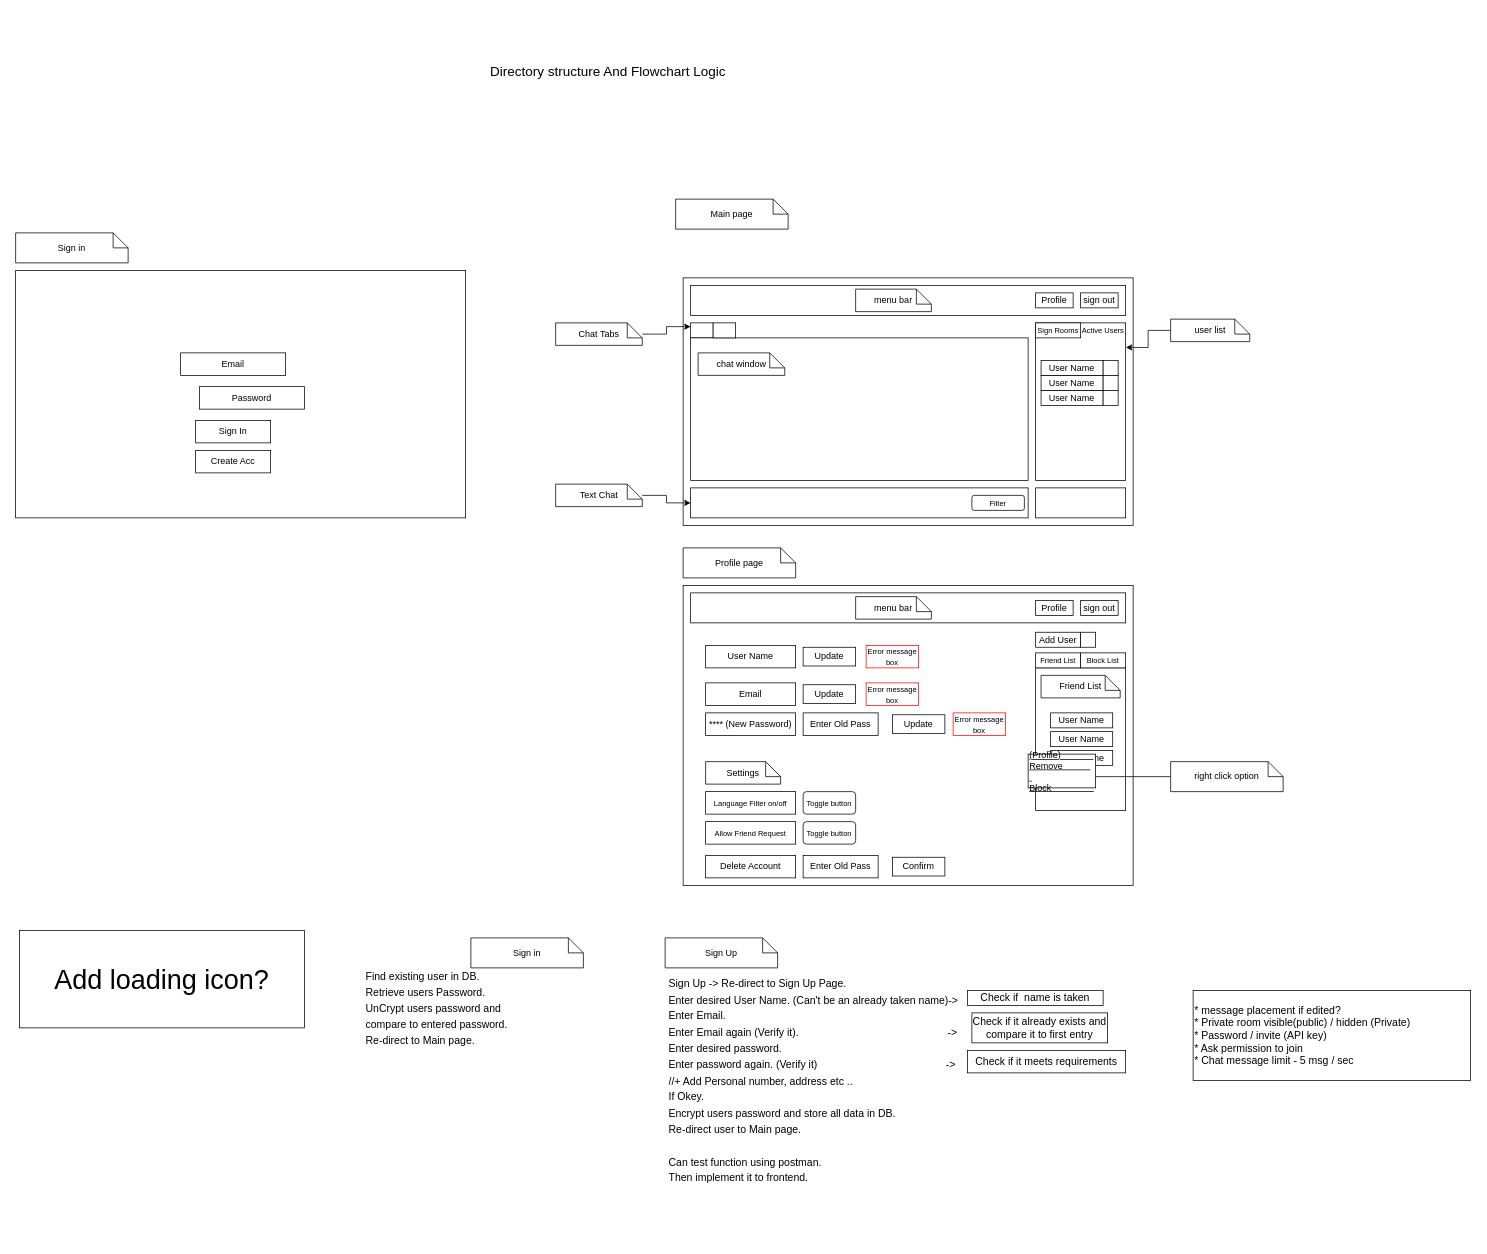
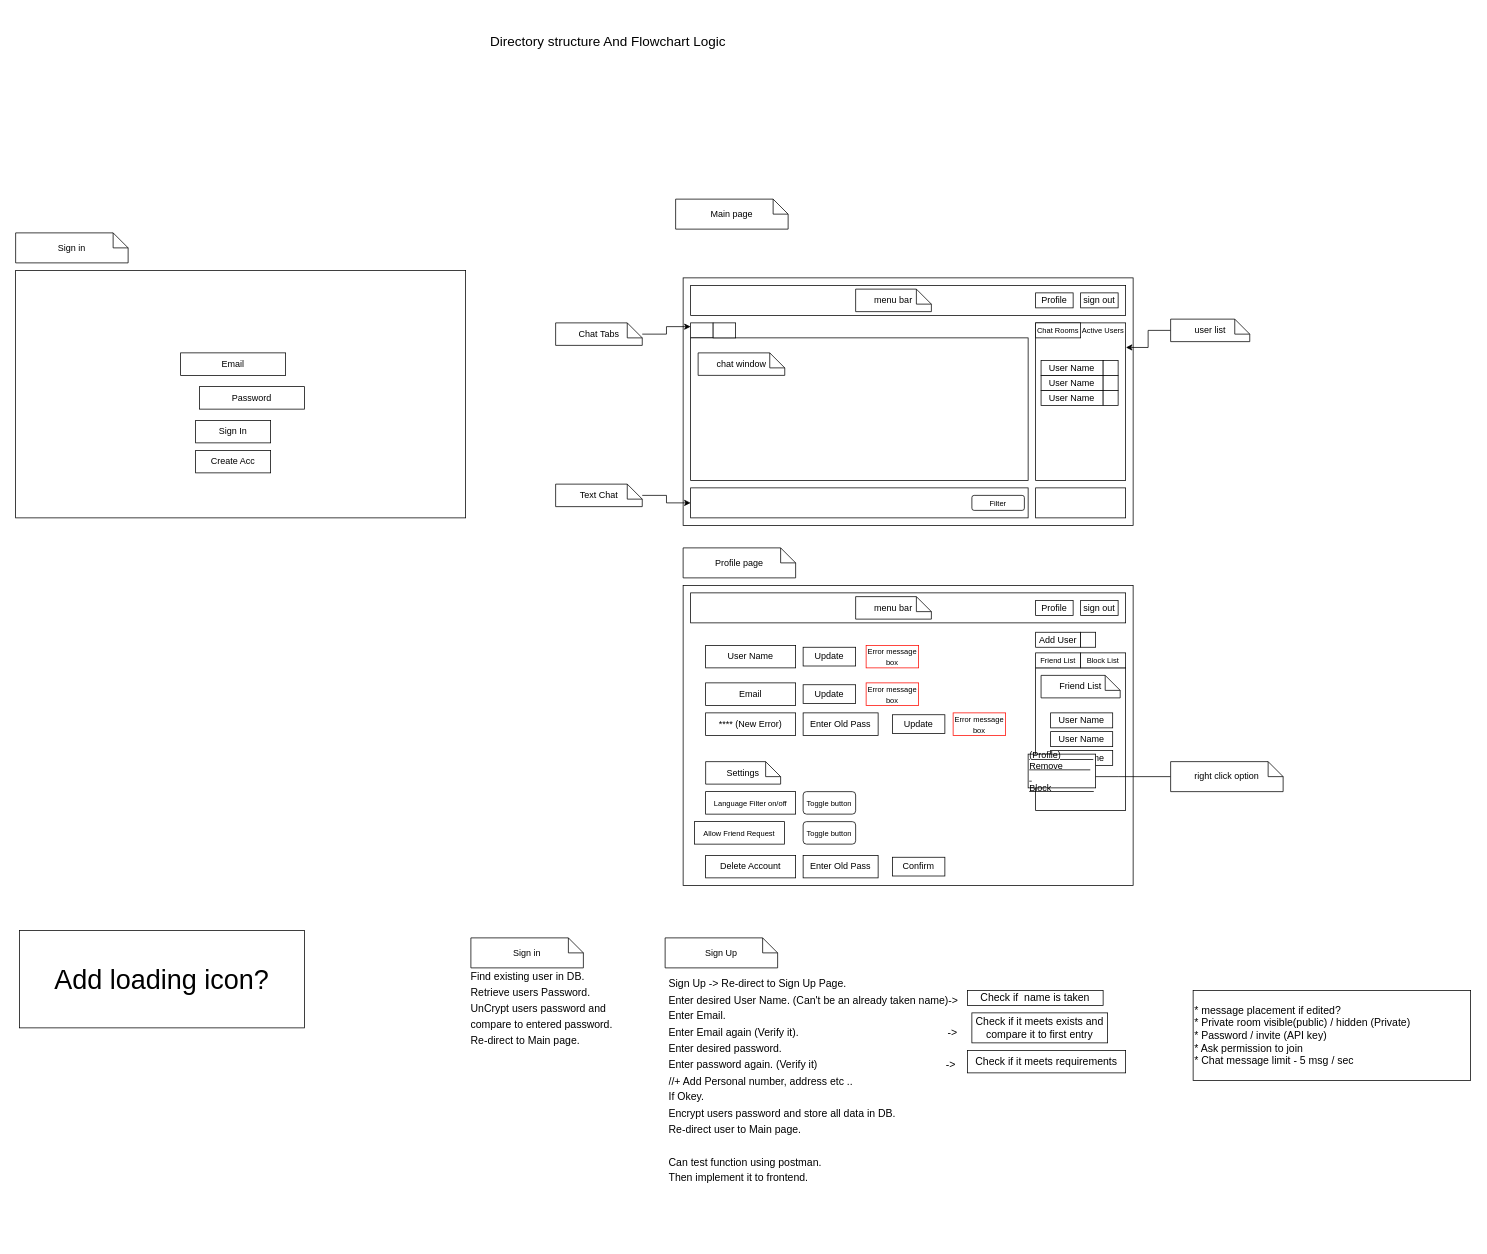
(608, 72) -> (608, 42)
(1058, 330) -> (1058, 330)
(750, 724) -> (750, 724)
(750, 833) -> (739, 833)
(452, 1017) -> (557, 1017)
(1040, 1028) -> (1040, 1028)
